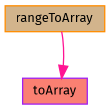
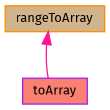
(64, 49) -> (46, 62)
